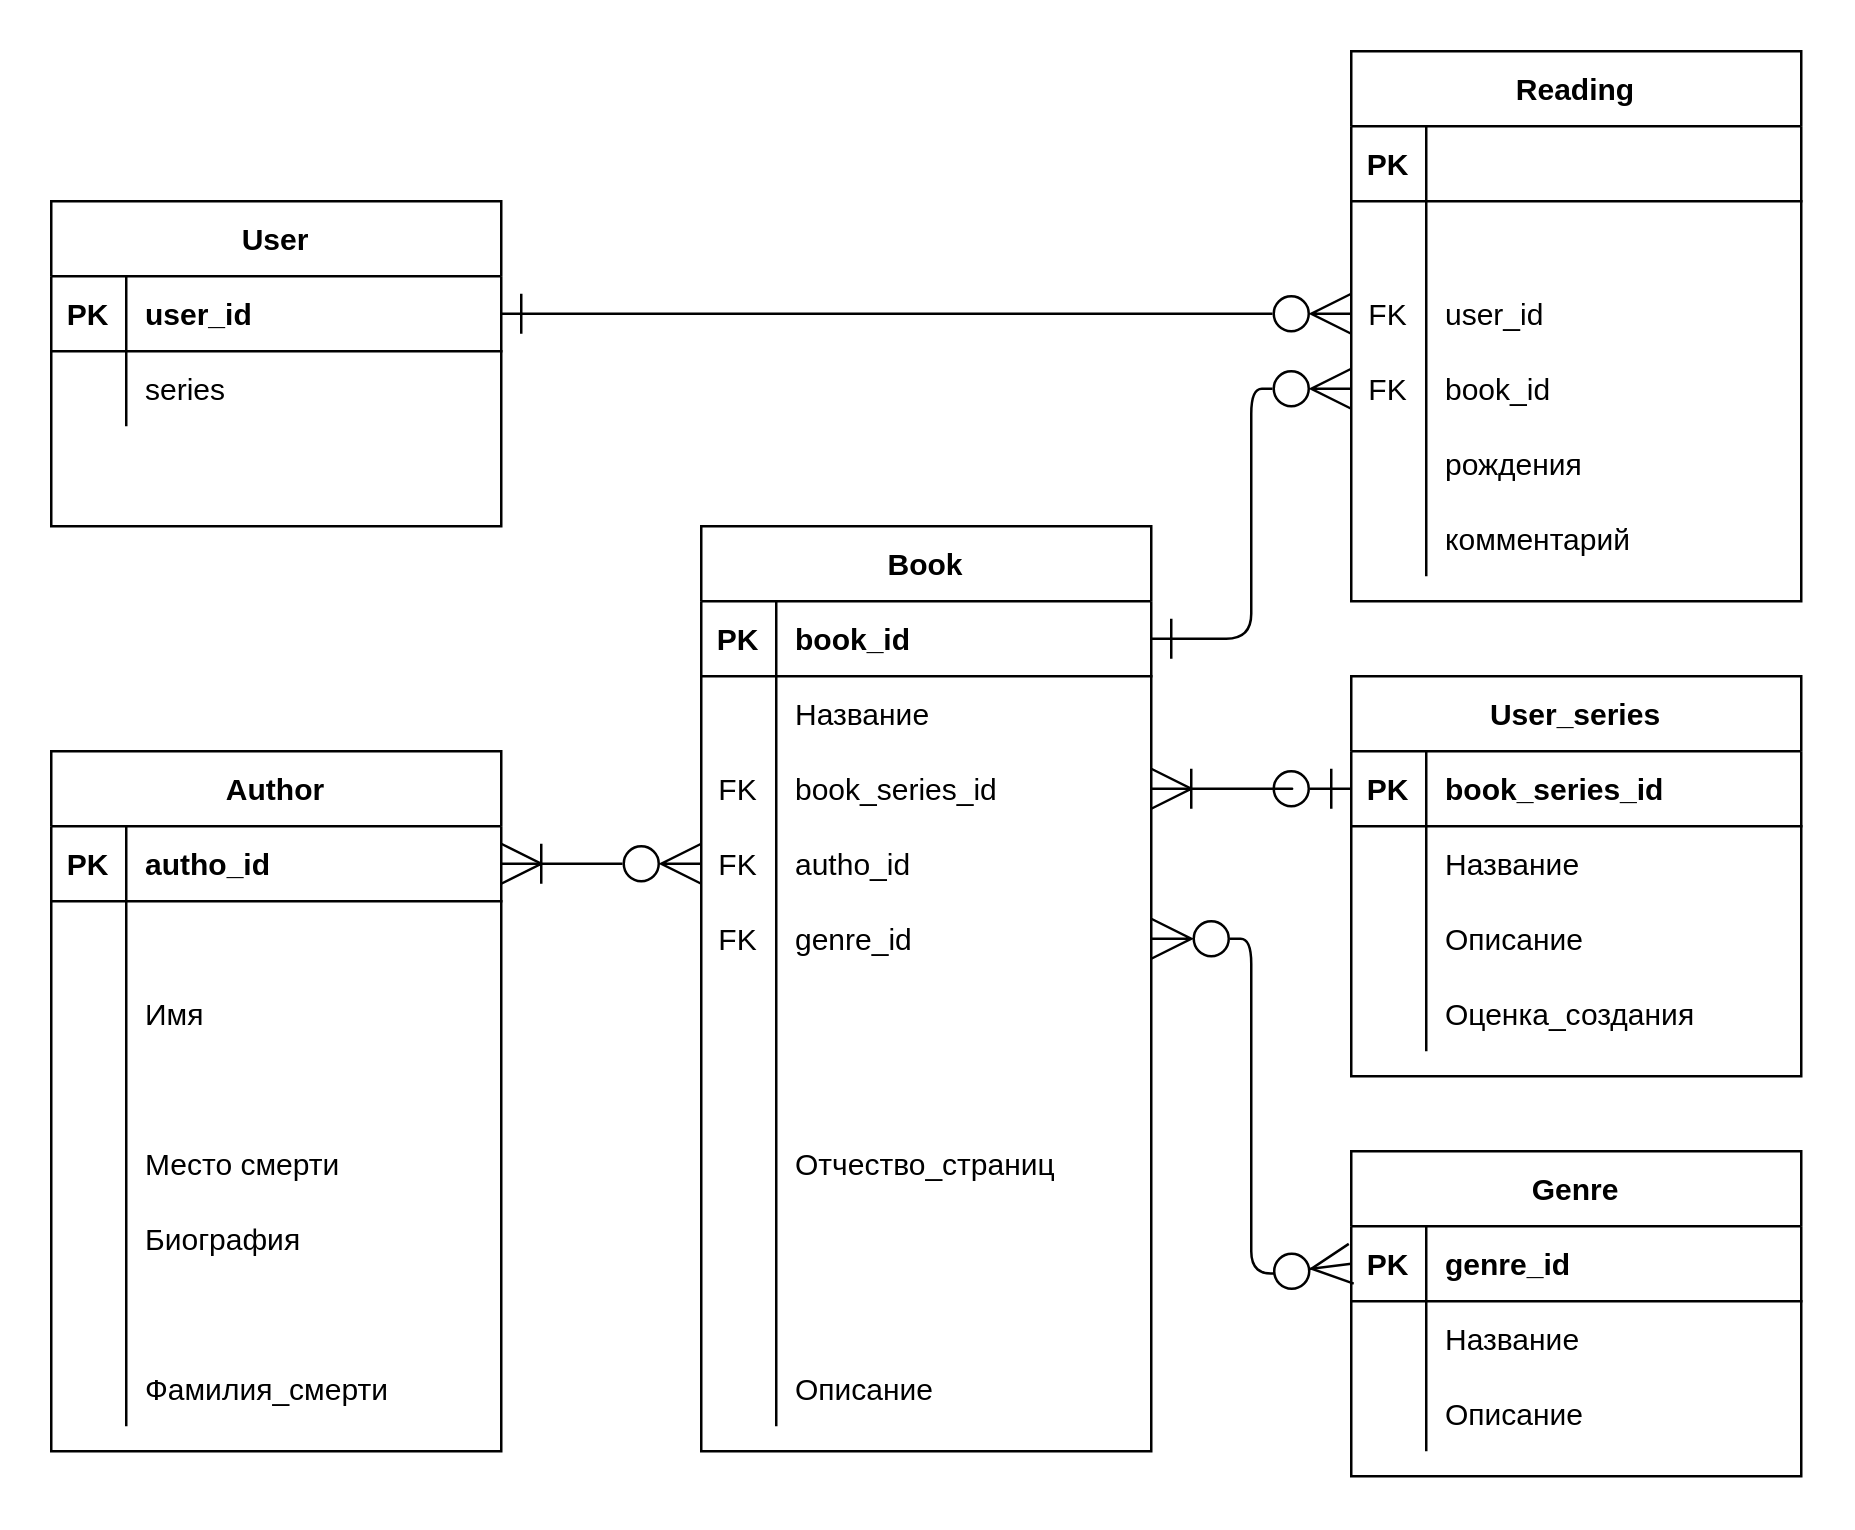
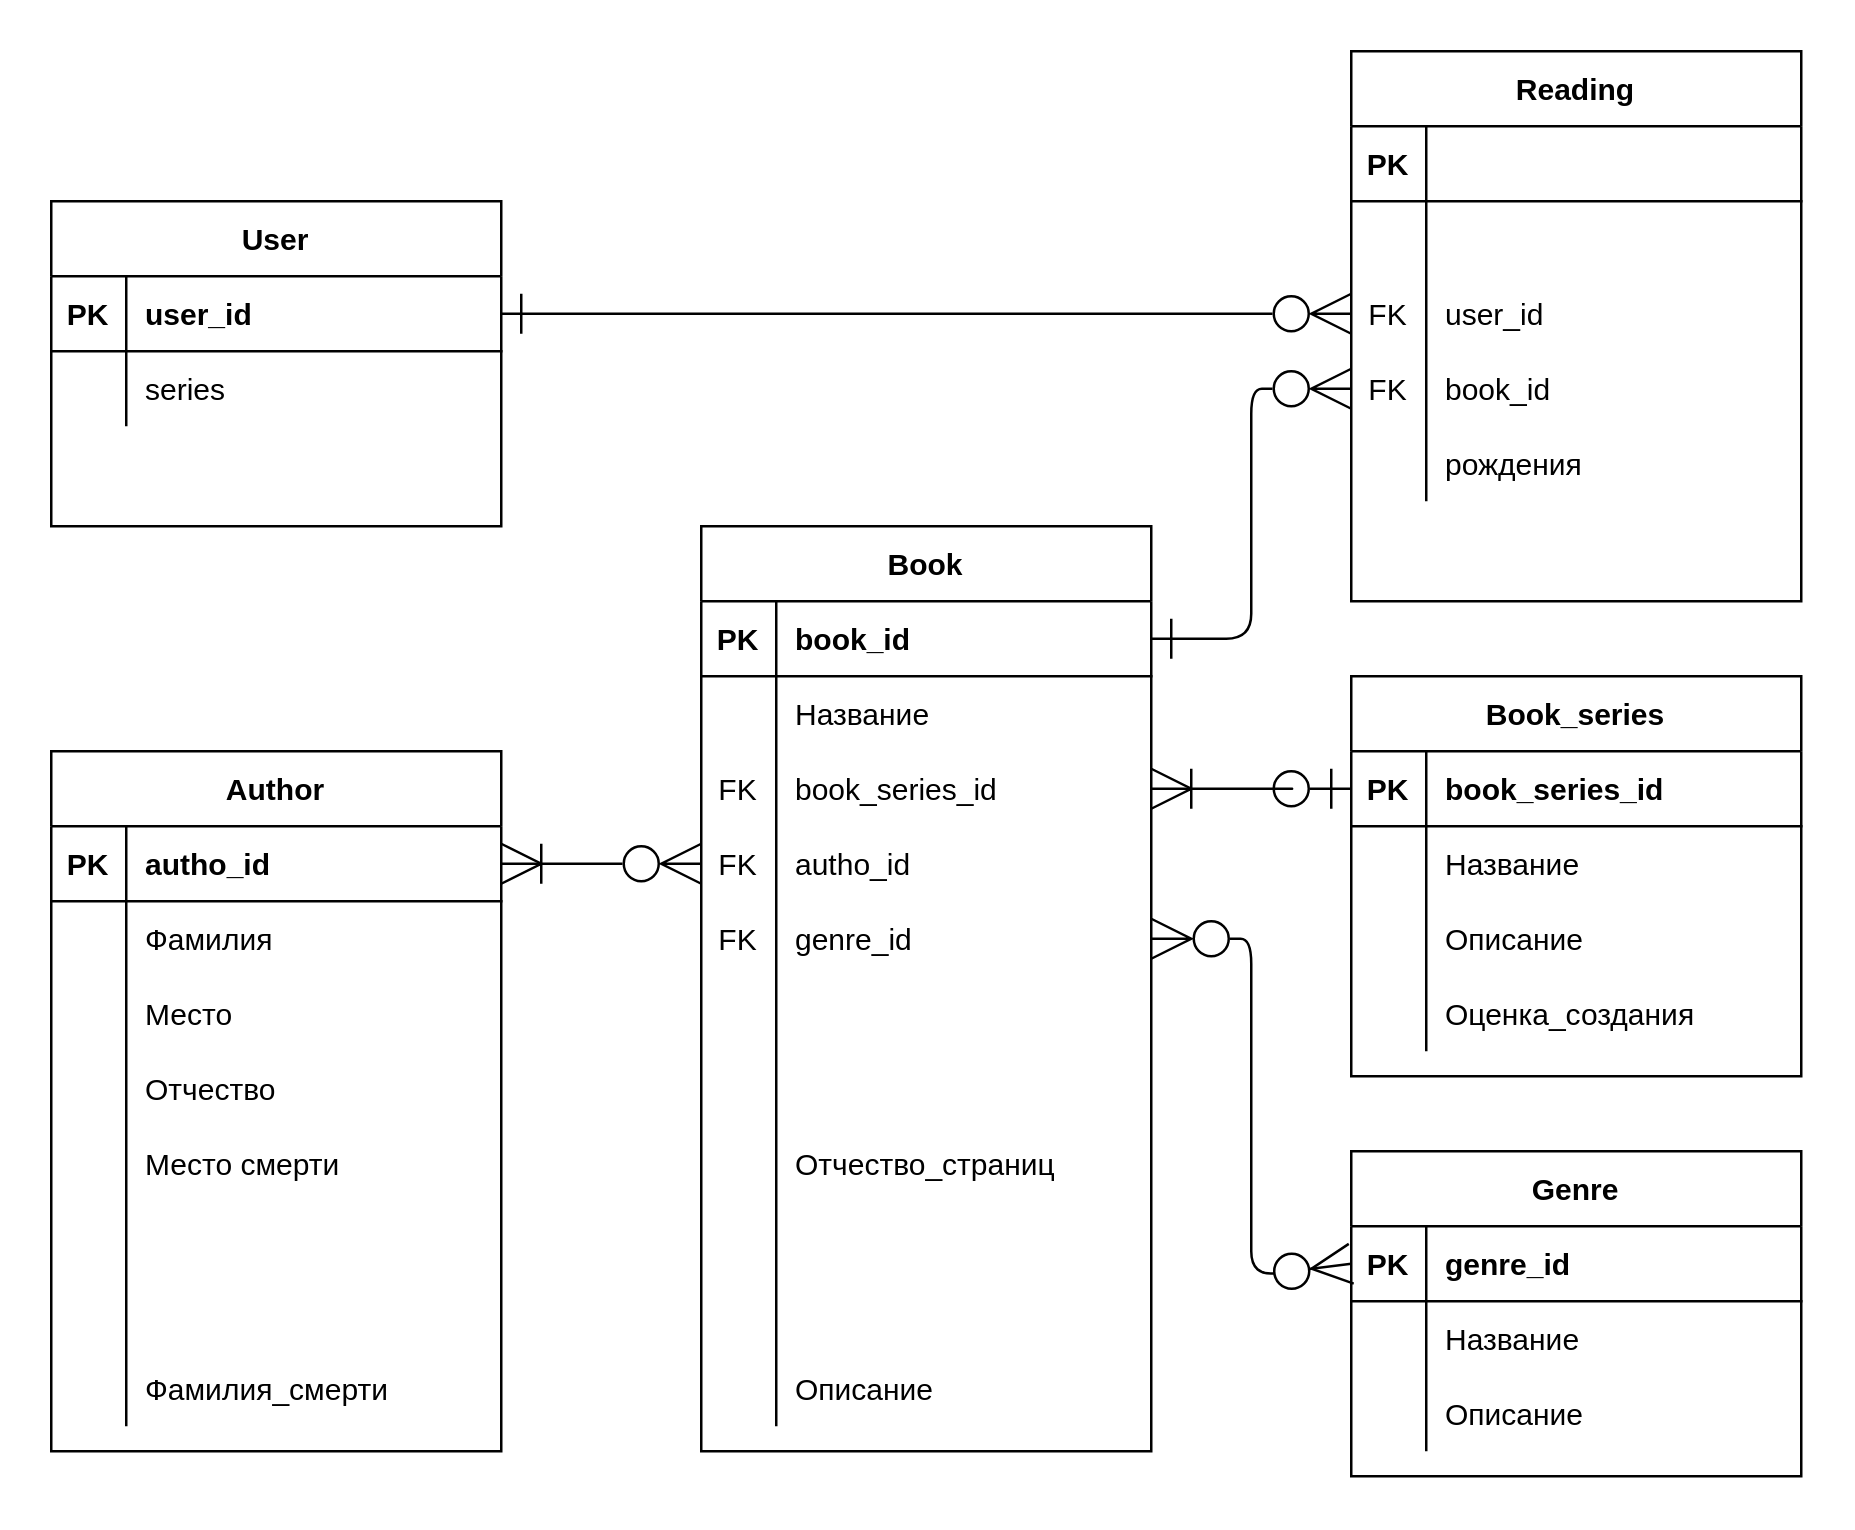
(1614, 539) -> none
(1575, 715) -> (1575, 715)
none -> (314, 939)
(170, 1015) -> (187, 1015)
none -> (314, 1089)
(314, 1239) -> none
